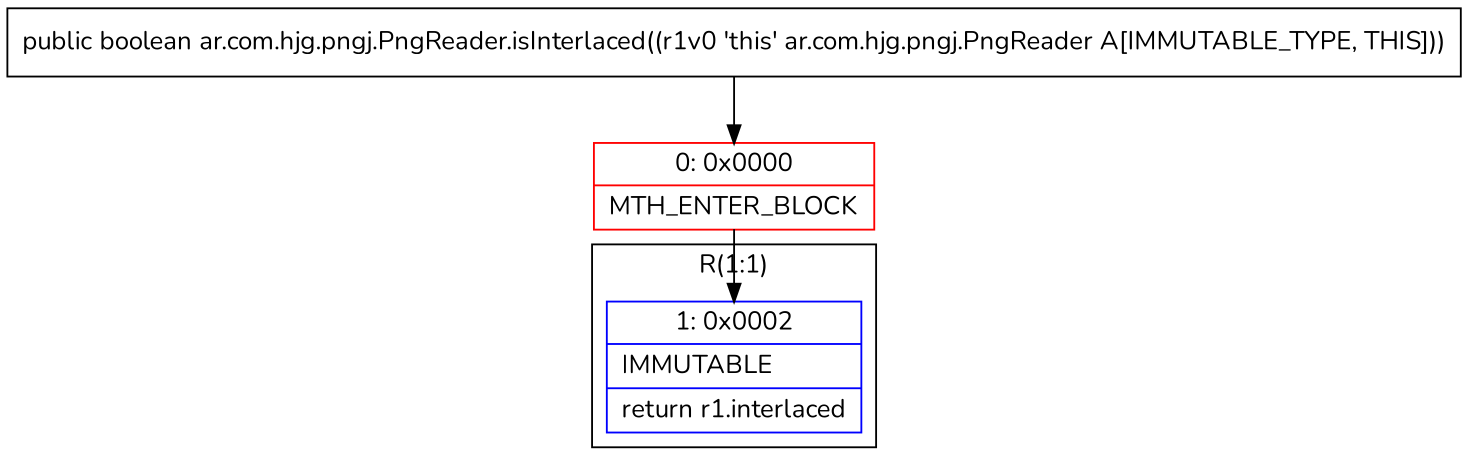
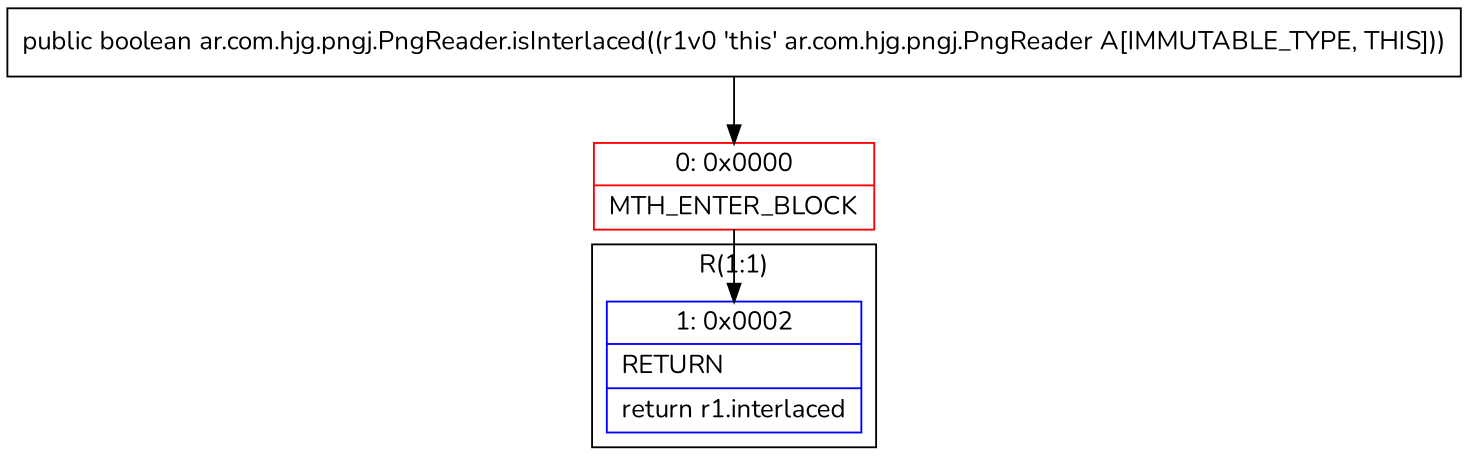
(697, 365) -> (673, 365)
